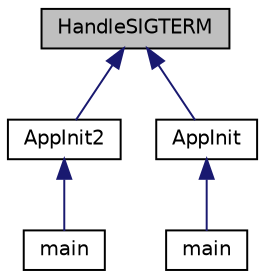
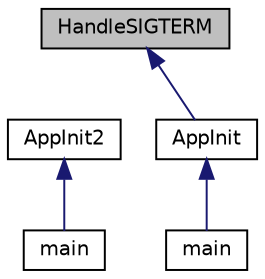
(94, 93) -> none
